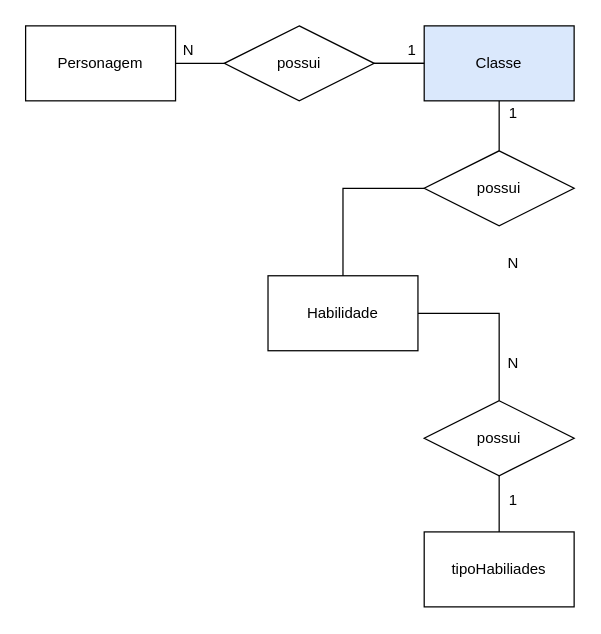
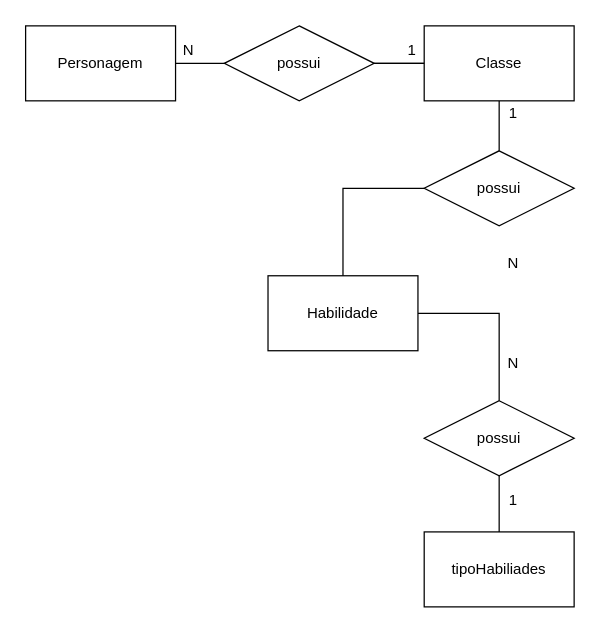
(499, 63) -> (499, 63)
